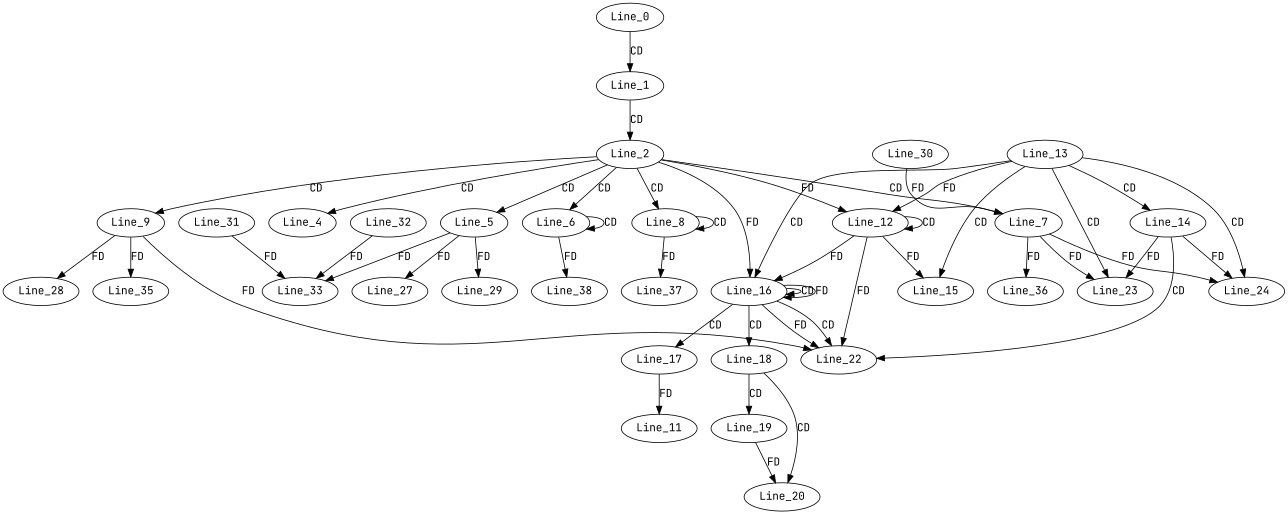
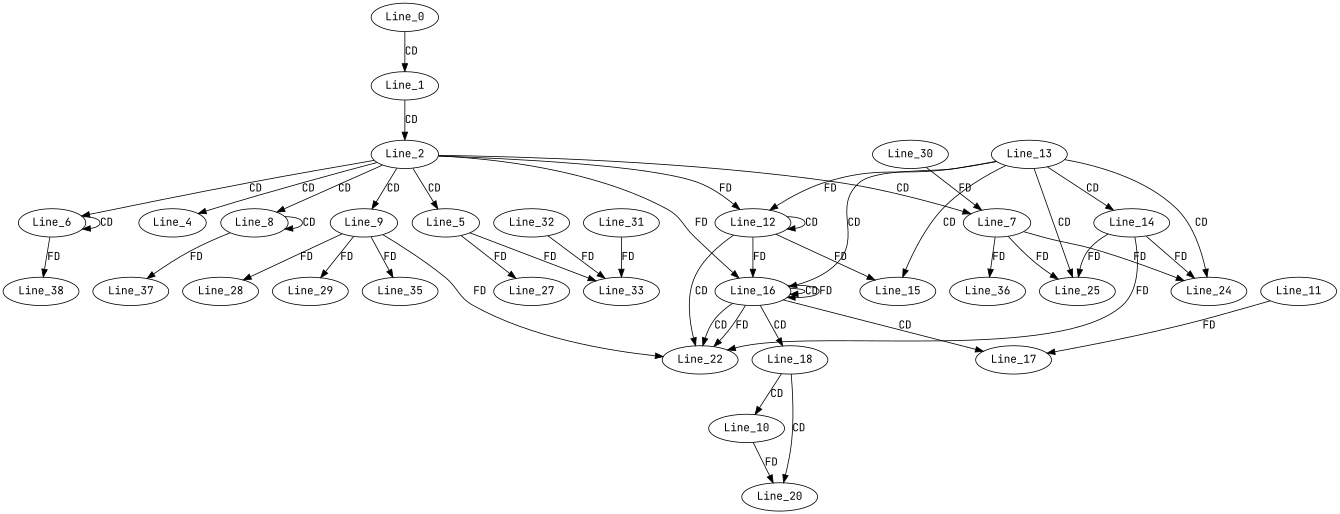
(477, 253) -> (340, 254)
(864, 291) -> (701, 291)
(1115, 291) -> (1077, 291)
(1179, 291) -> (1142, 291)
(659, 390) -> (1163, 329)
(749, 428) -> (747, 428)
